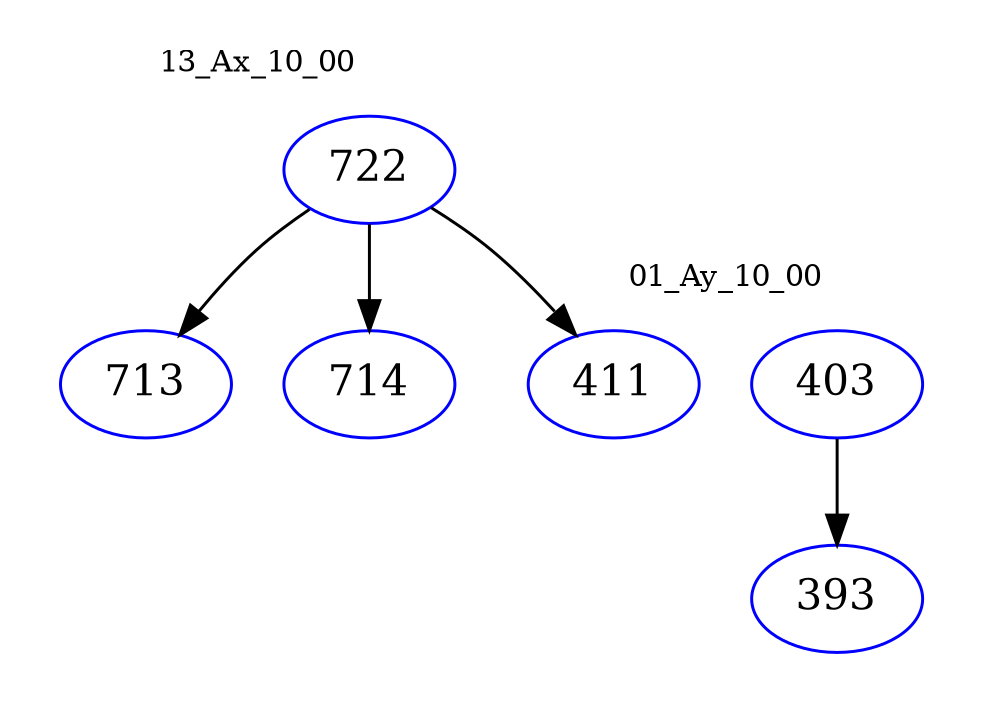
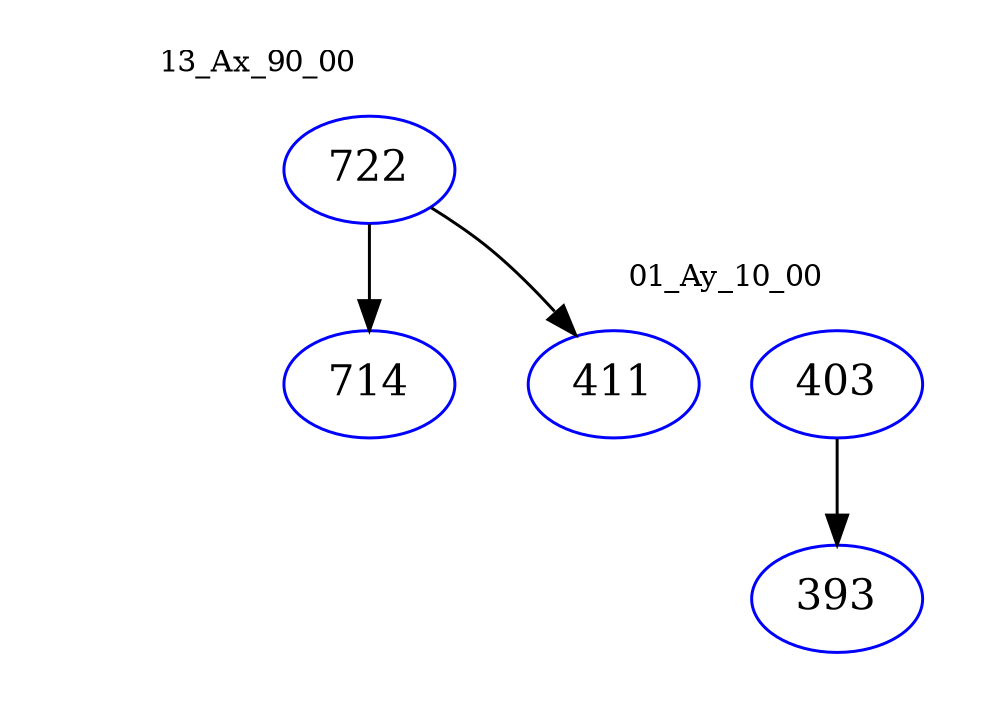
(258, 64) -> (258, 64)
(146, 384) -> none
